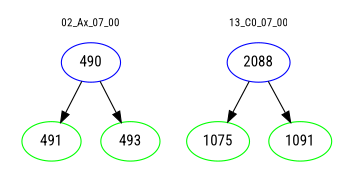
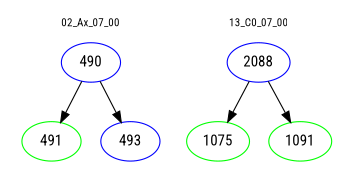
(130, 141) -> (130, 141)
